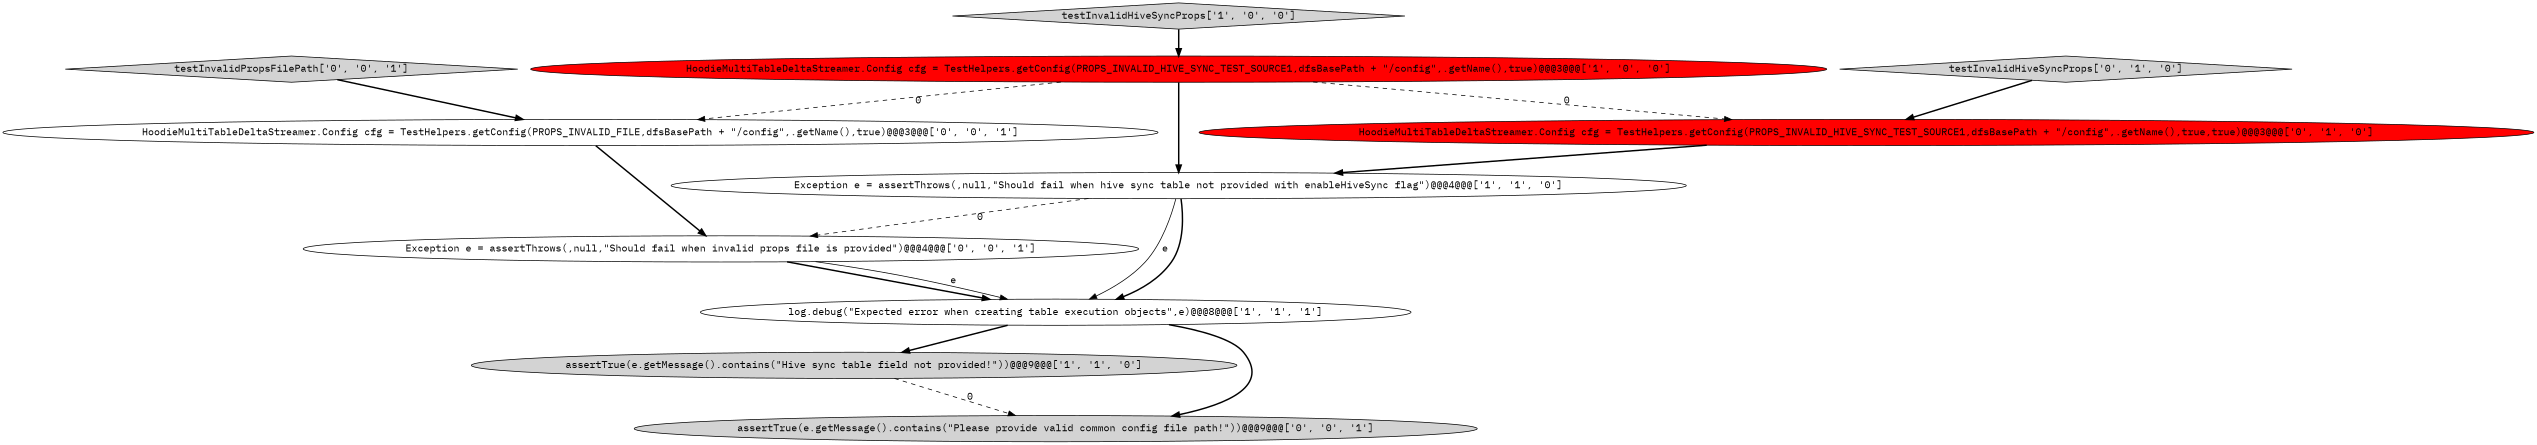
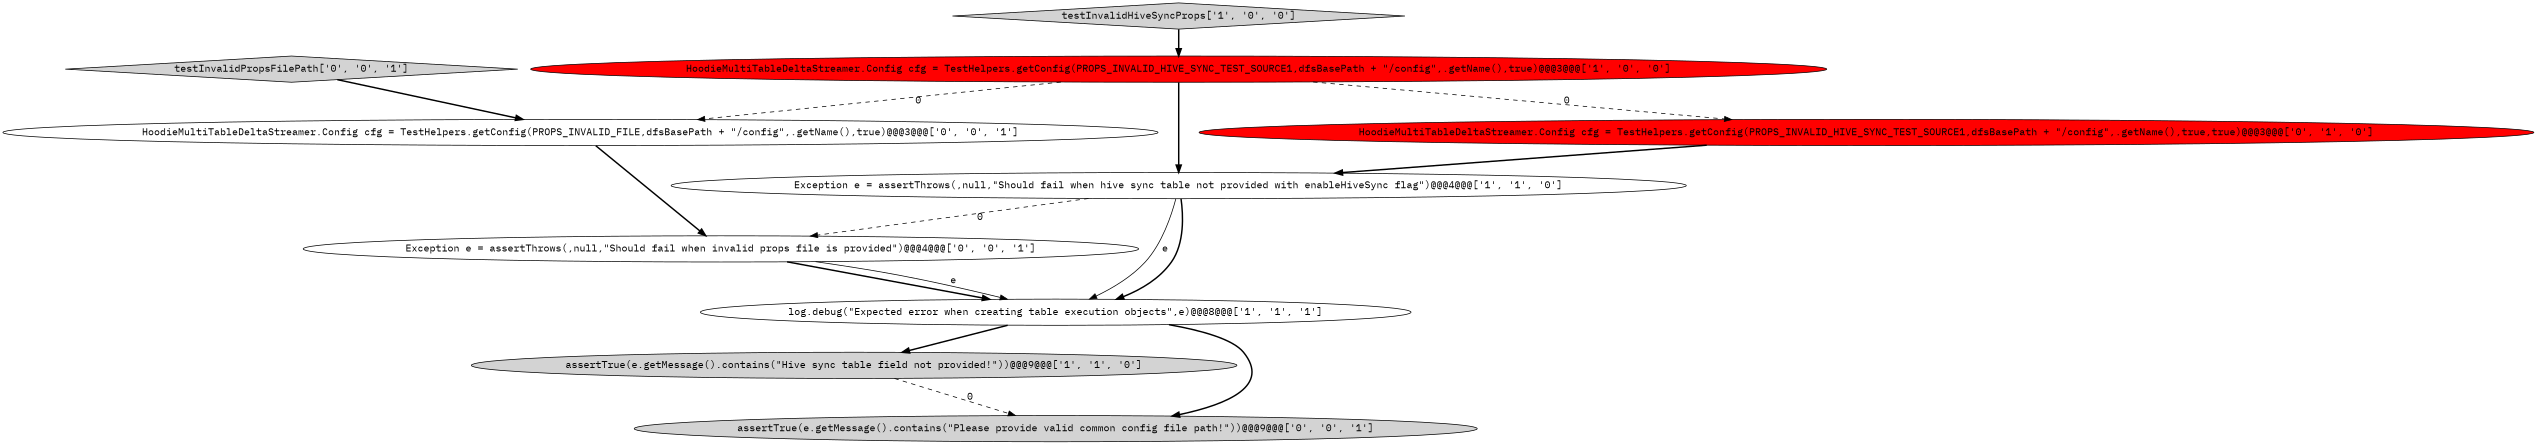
(2066, 69) -> none
